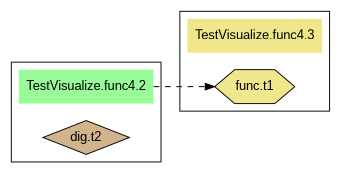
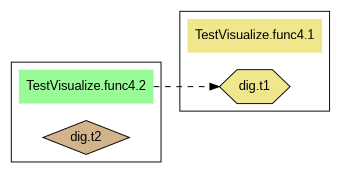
(255, 36) -> (255, 36)
(255, 87) -> (255, 87)
